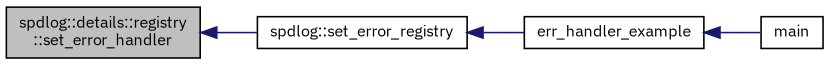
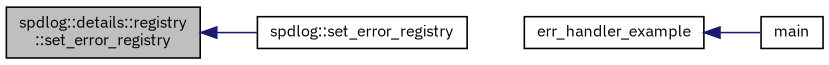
(103, 33) -> (103, 33)
(504, 33) -> none
